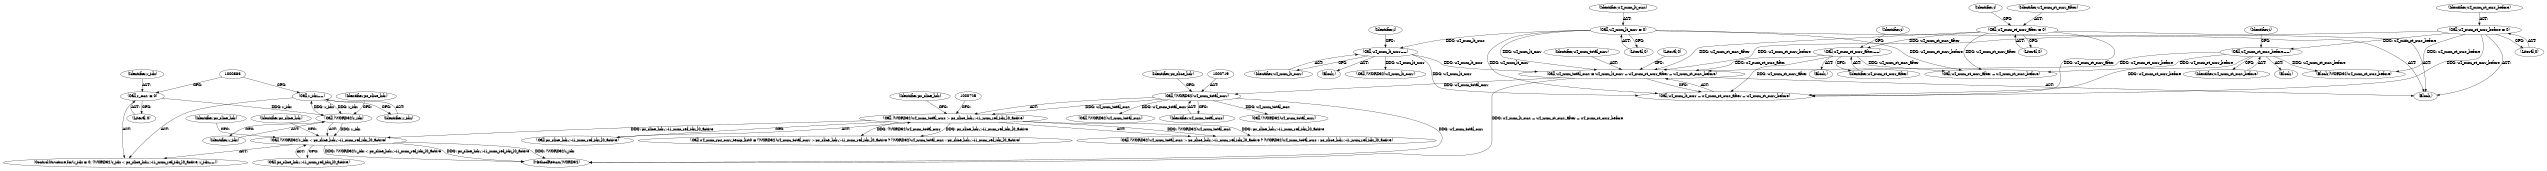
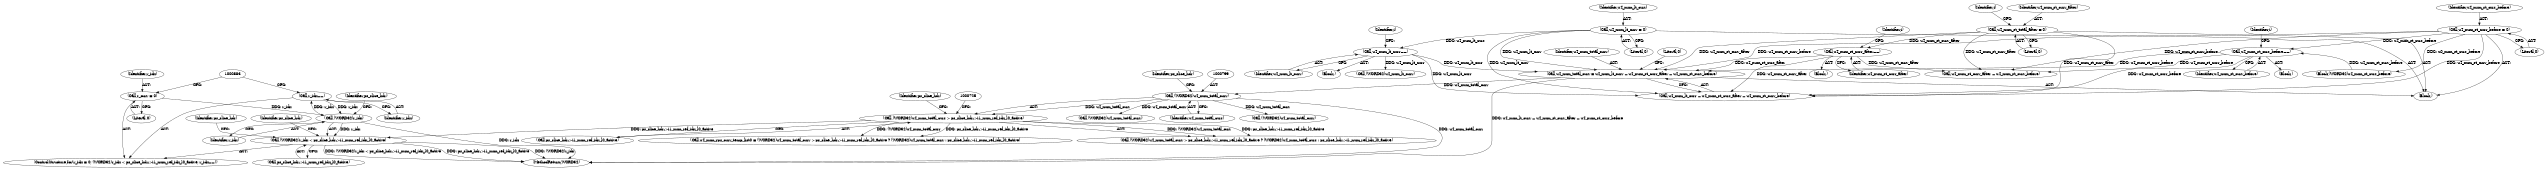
(2017, 30) -> (2017, 30)
(1810, 36) -> (2226, 42)
(2454, 52) -> (2454, 52)
(2294, 65) -> (2330, 57)
(1221, 74) -> (1221, 74)
none -> (472, 142)
